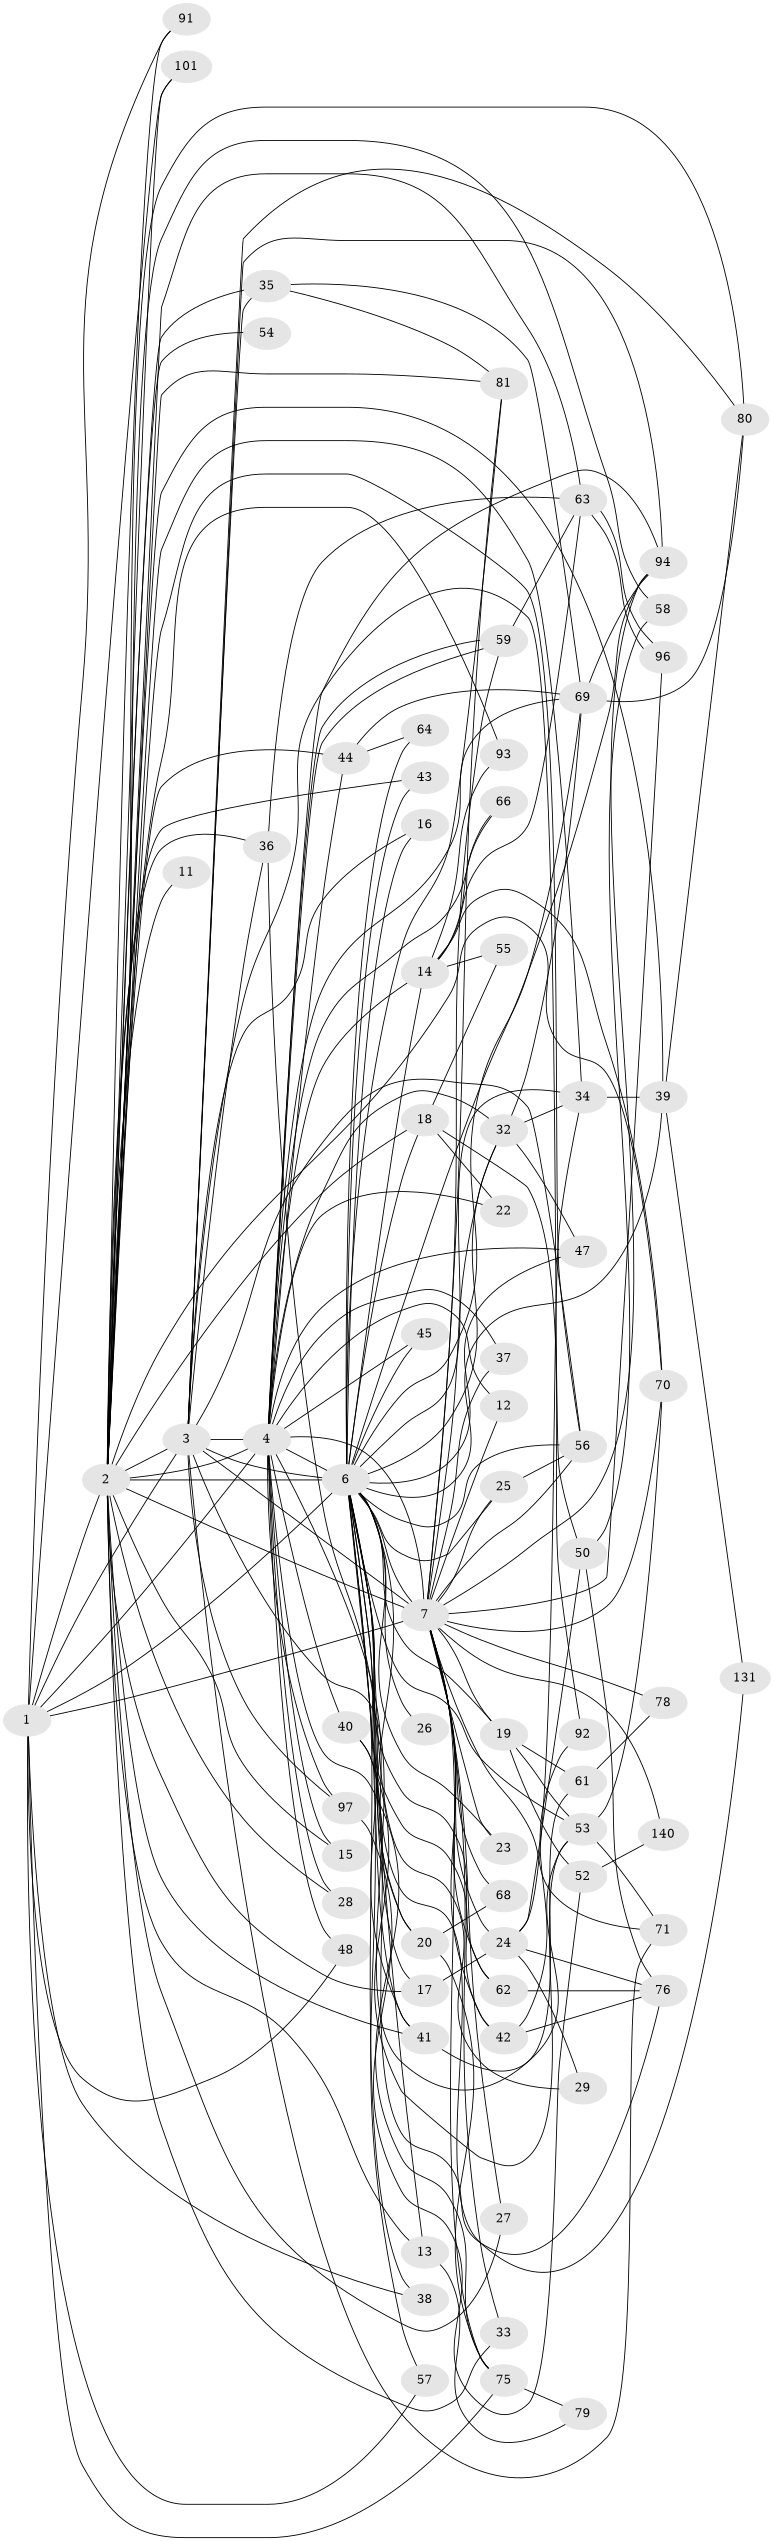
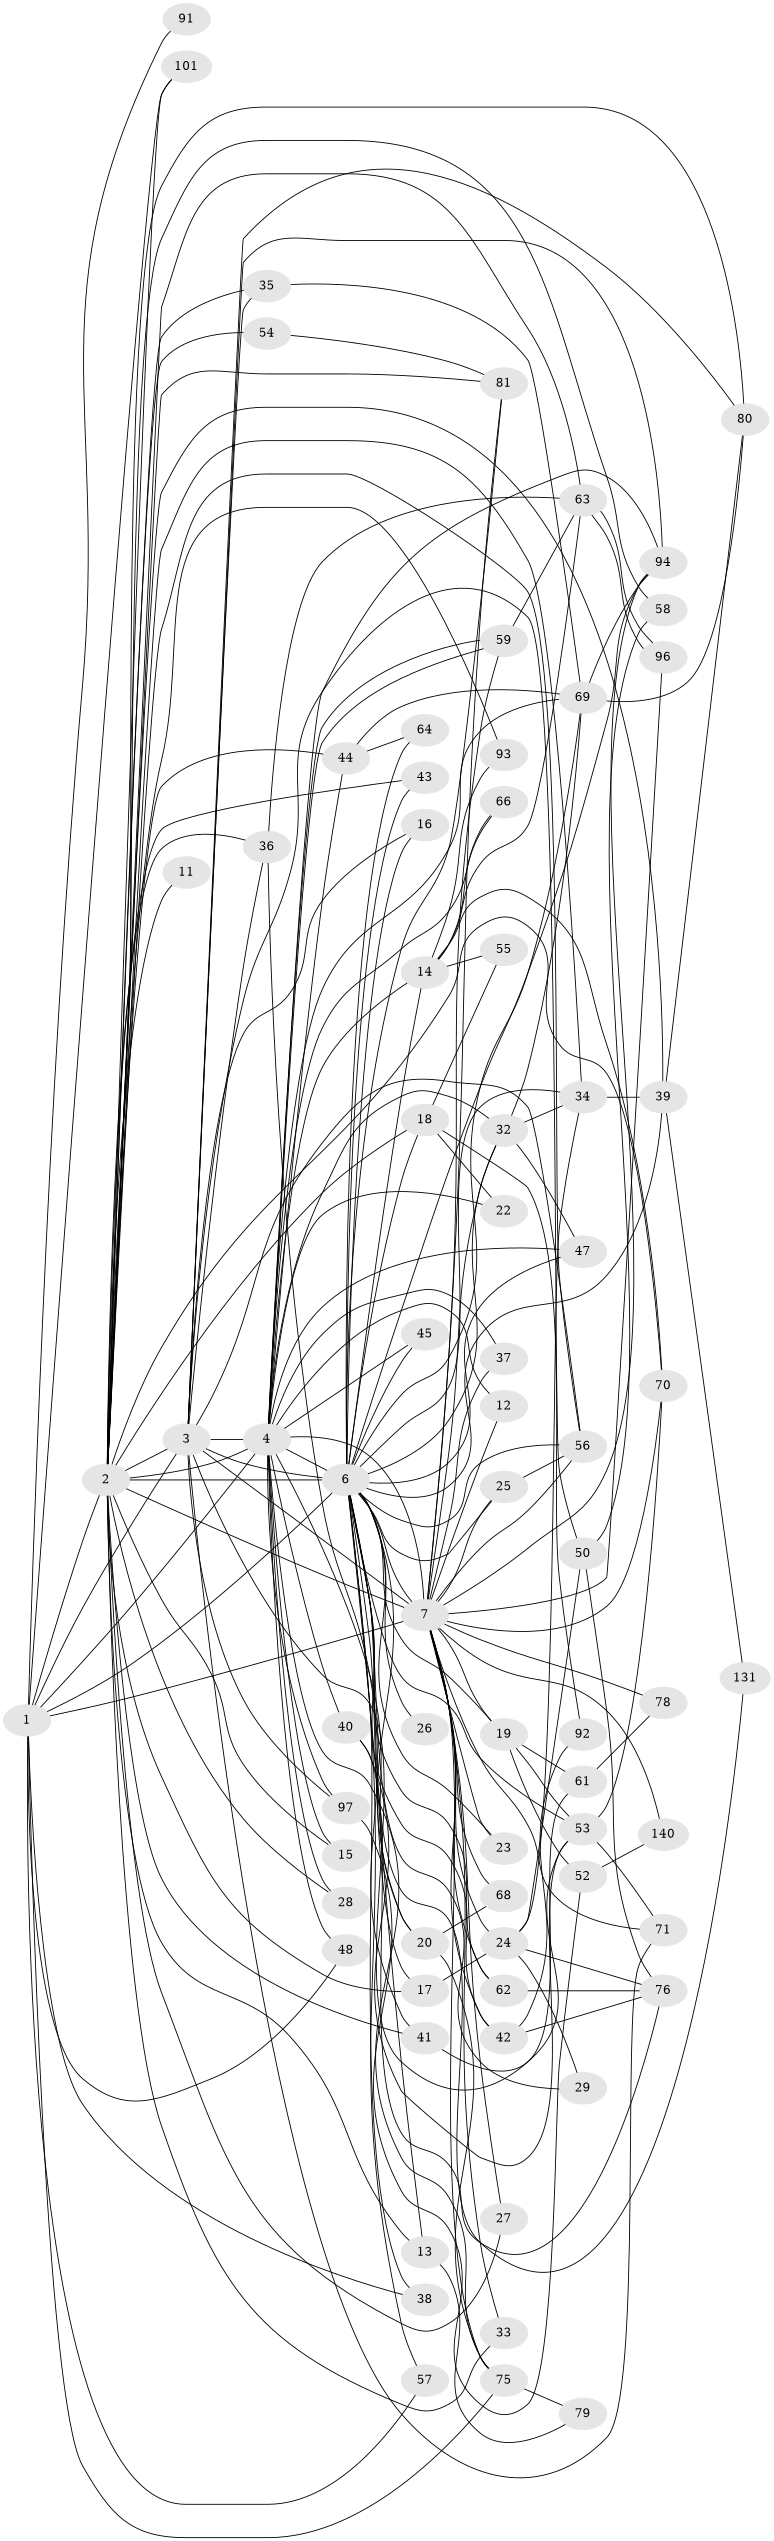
(393, 322) -> (389, 348)
(123, 745) -> none
(375, 1763) -> none
